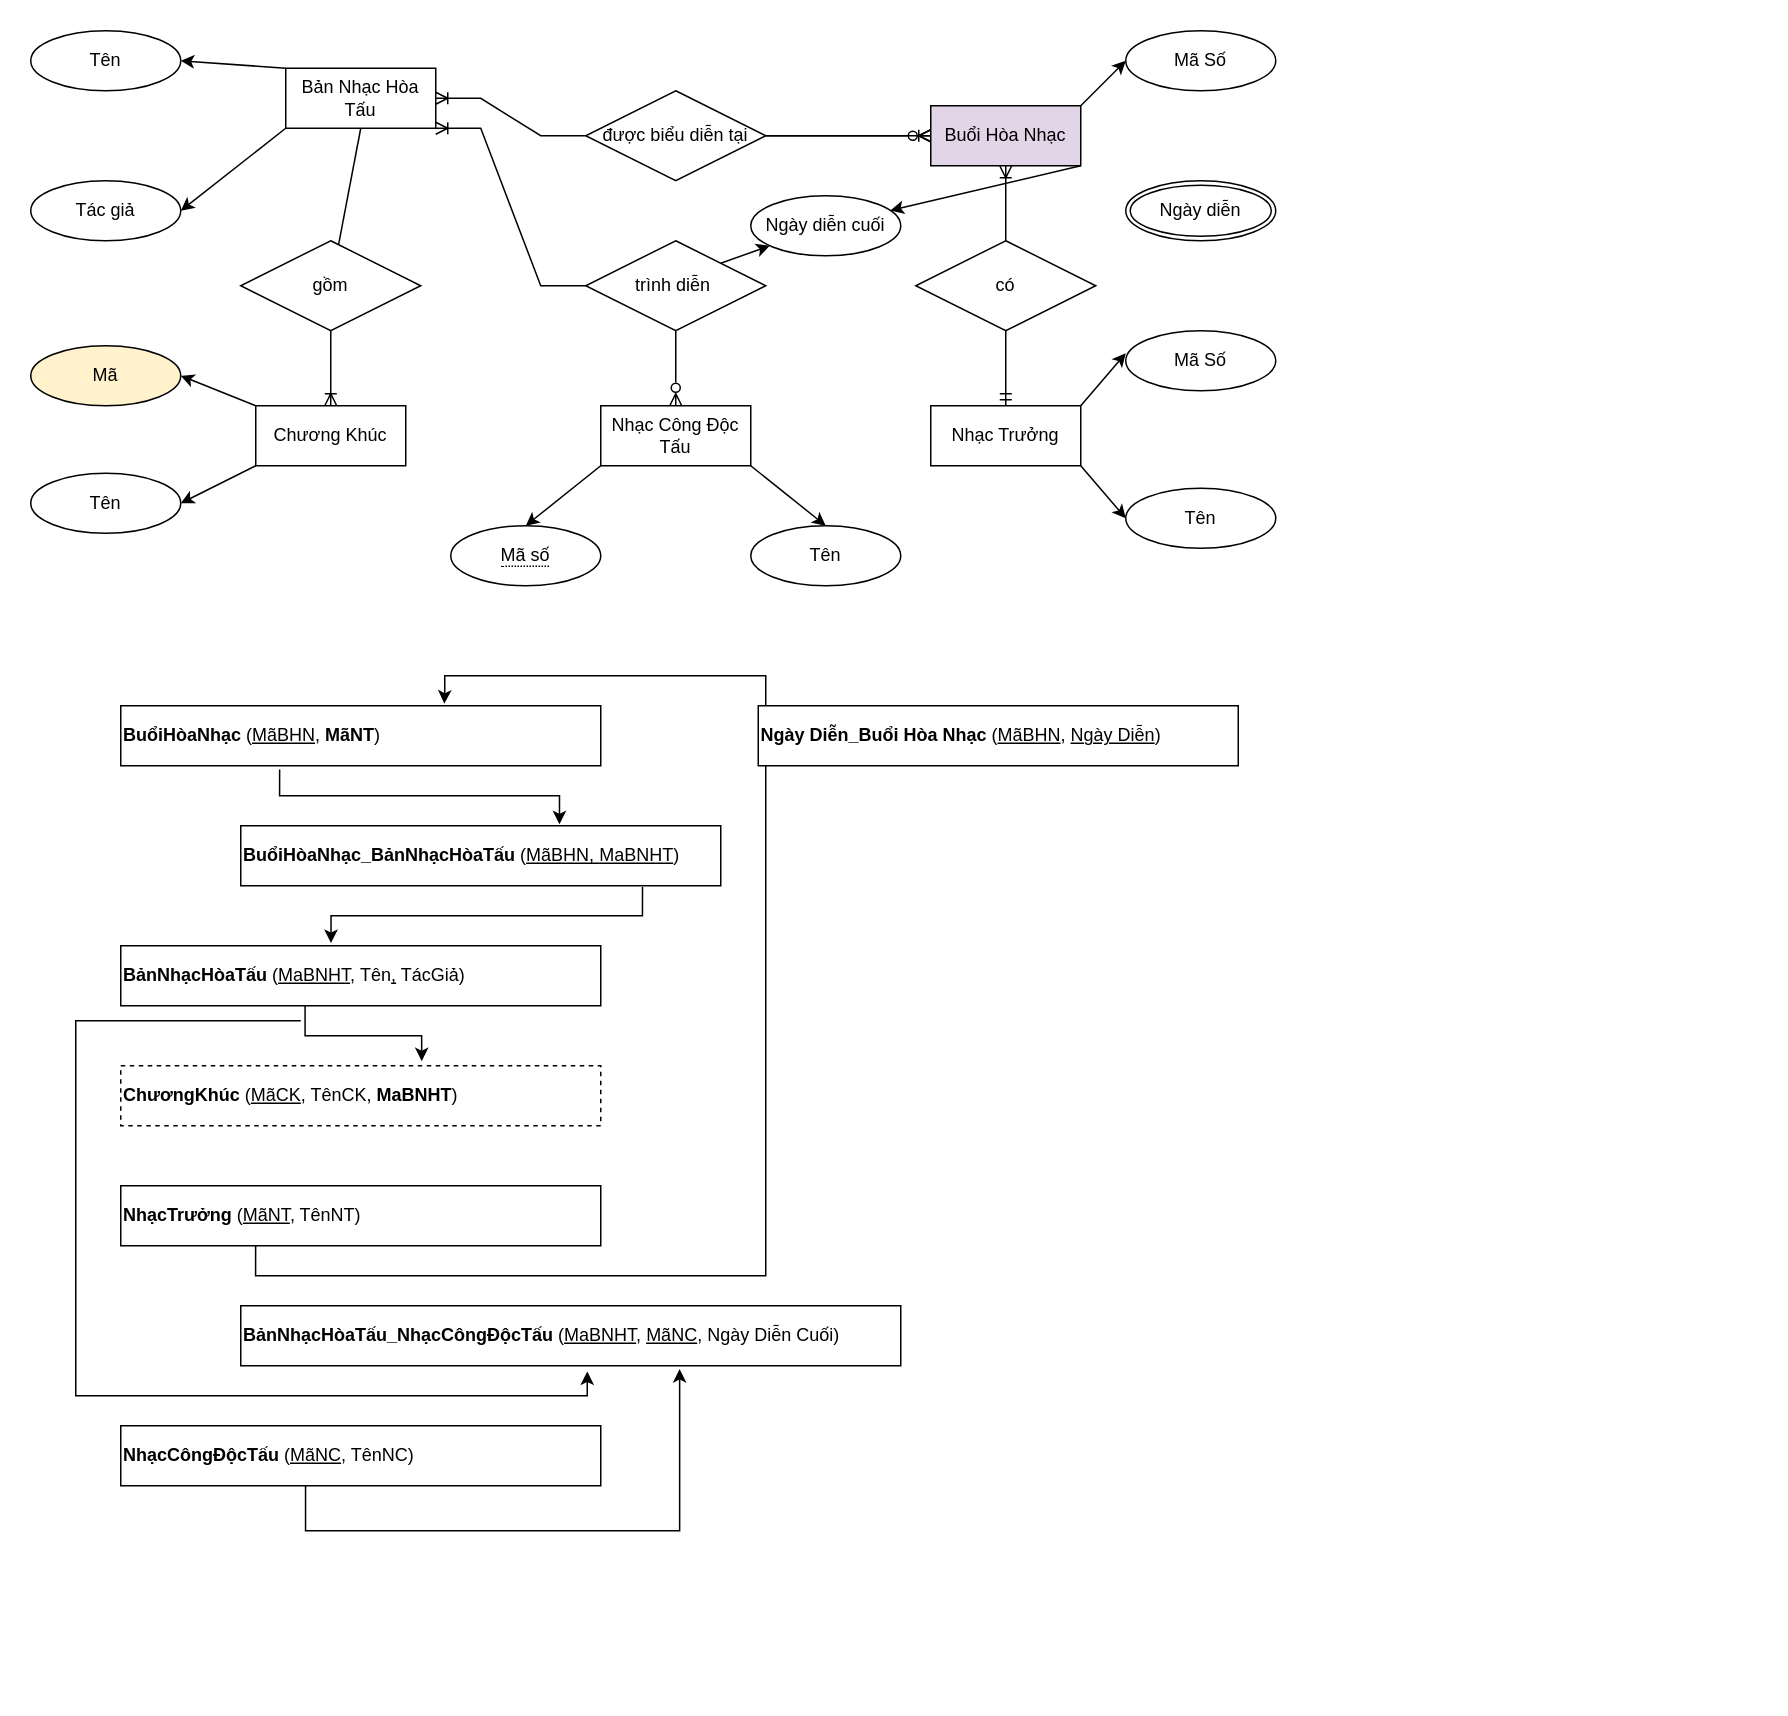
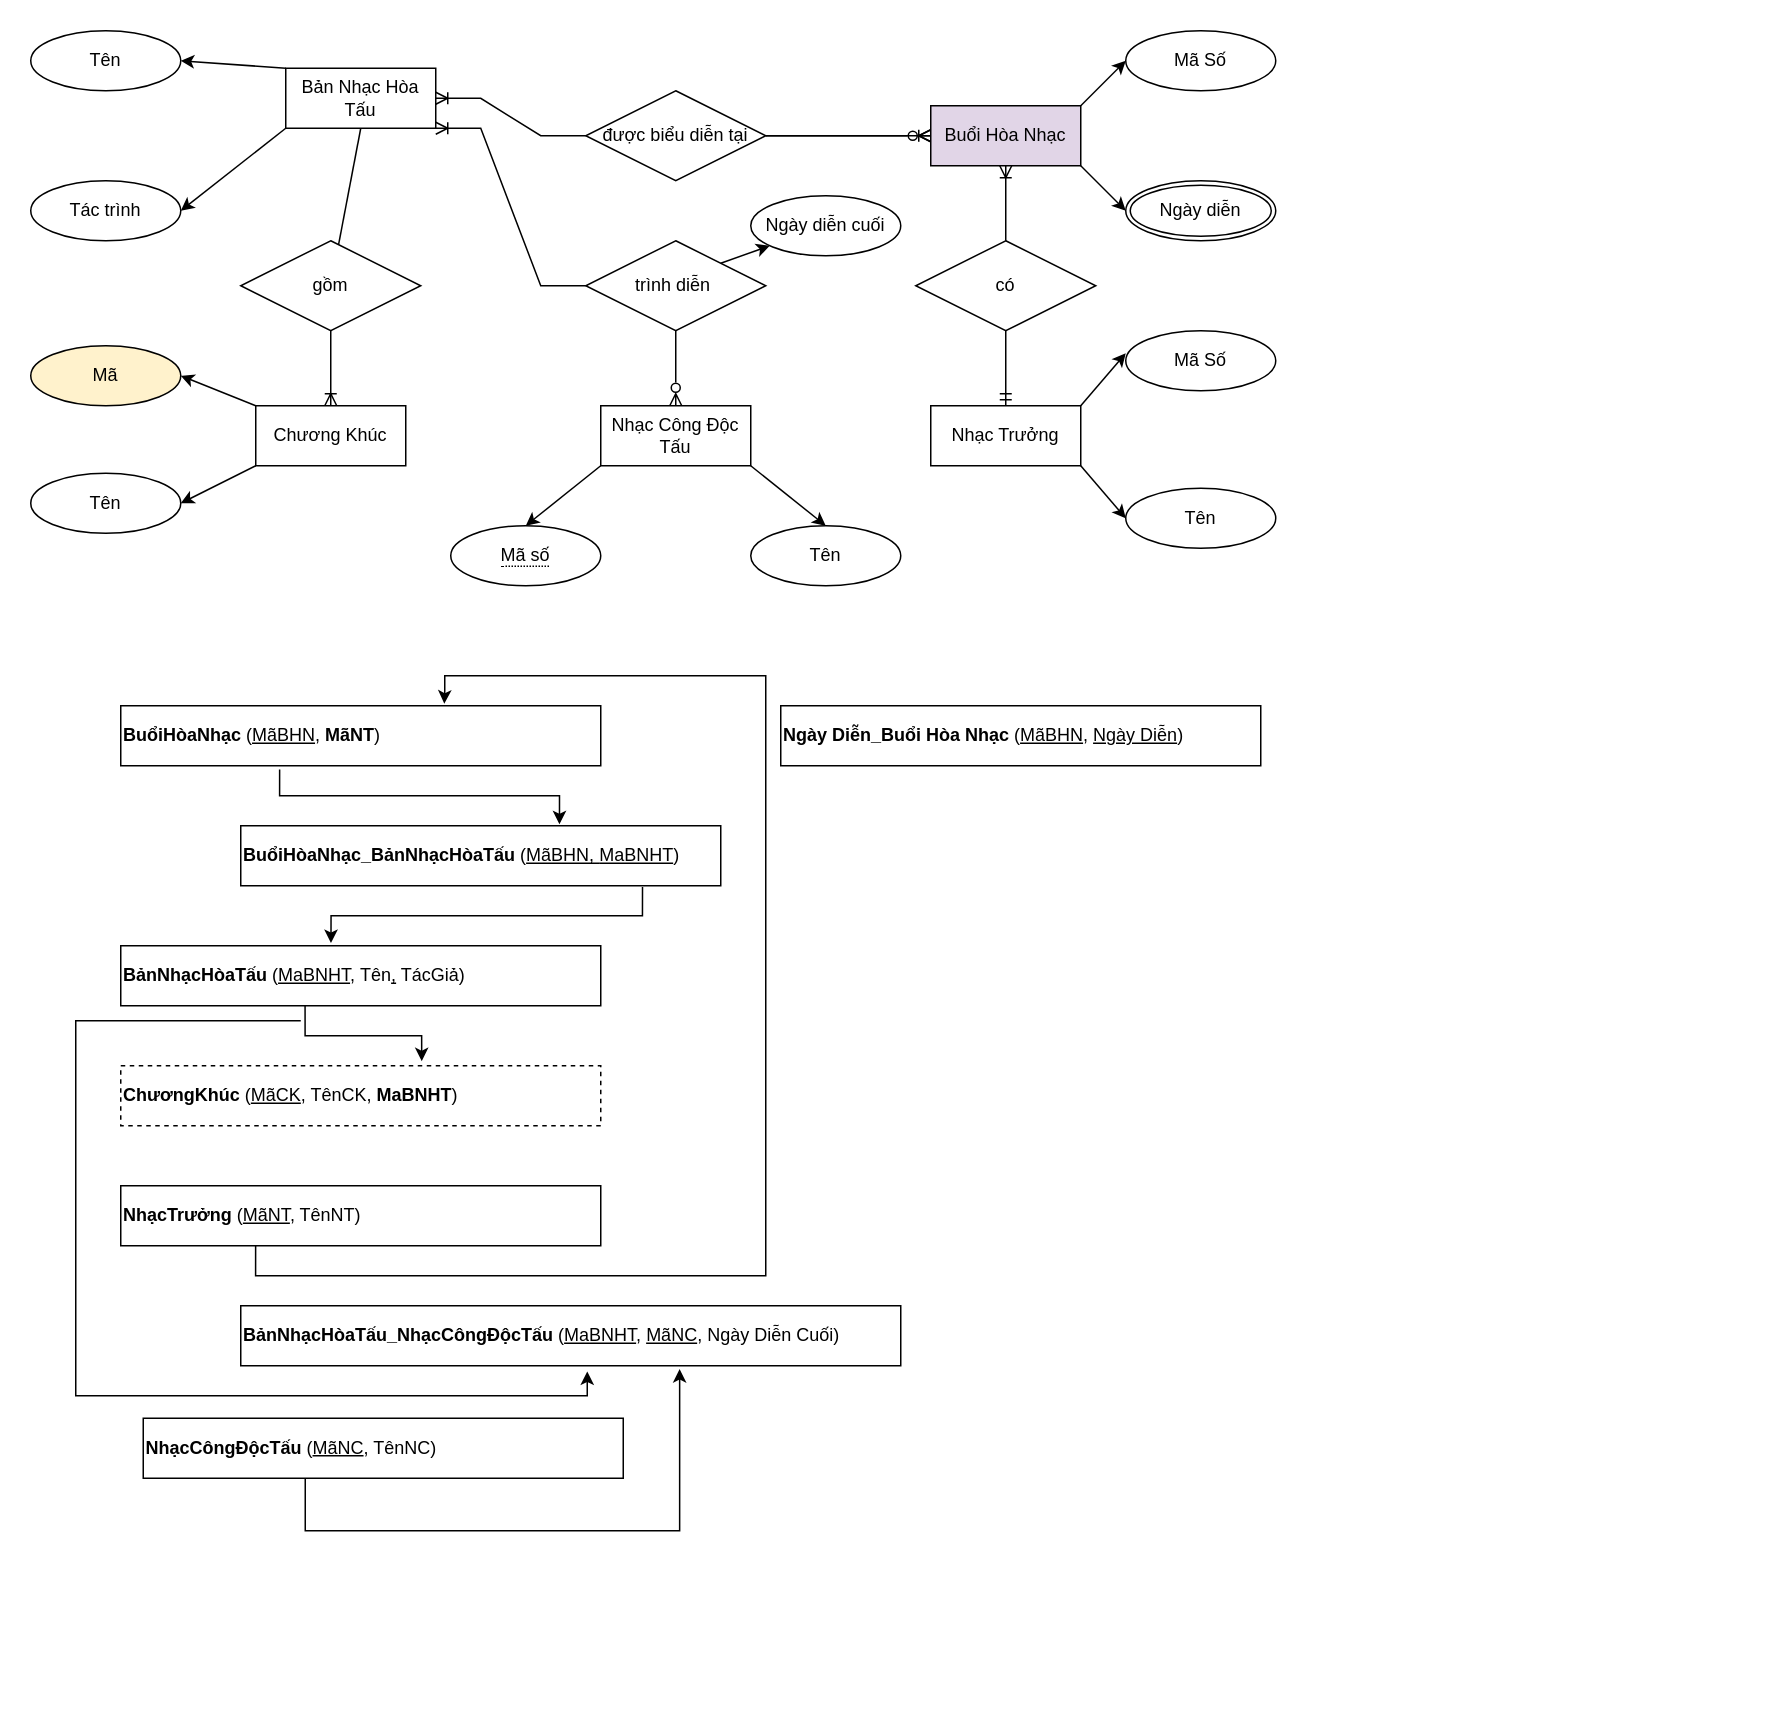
(991, 187) -> (1100, 185)
(106, 211) -> (106, 211)
(998, 736) -> (1021, 736)
(361, 1456) -> (383, 1448)
